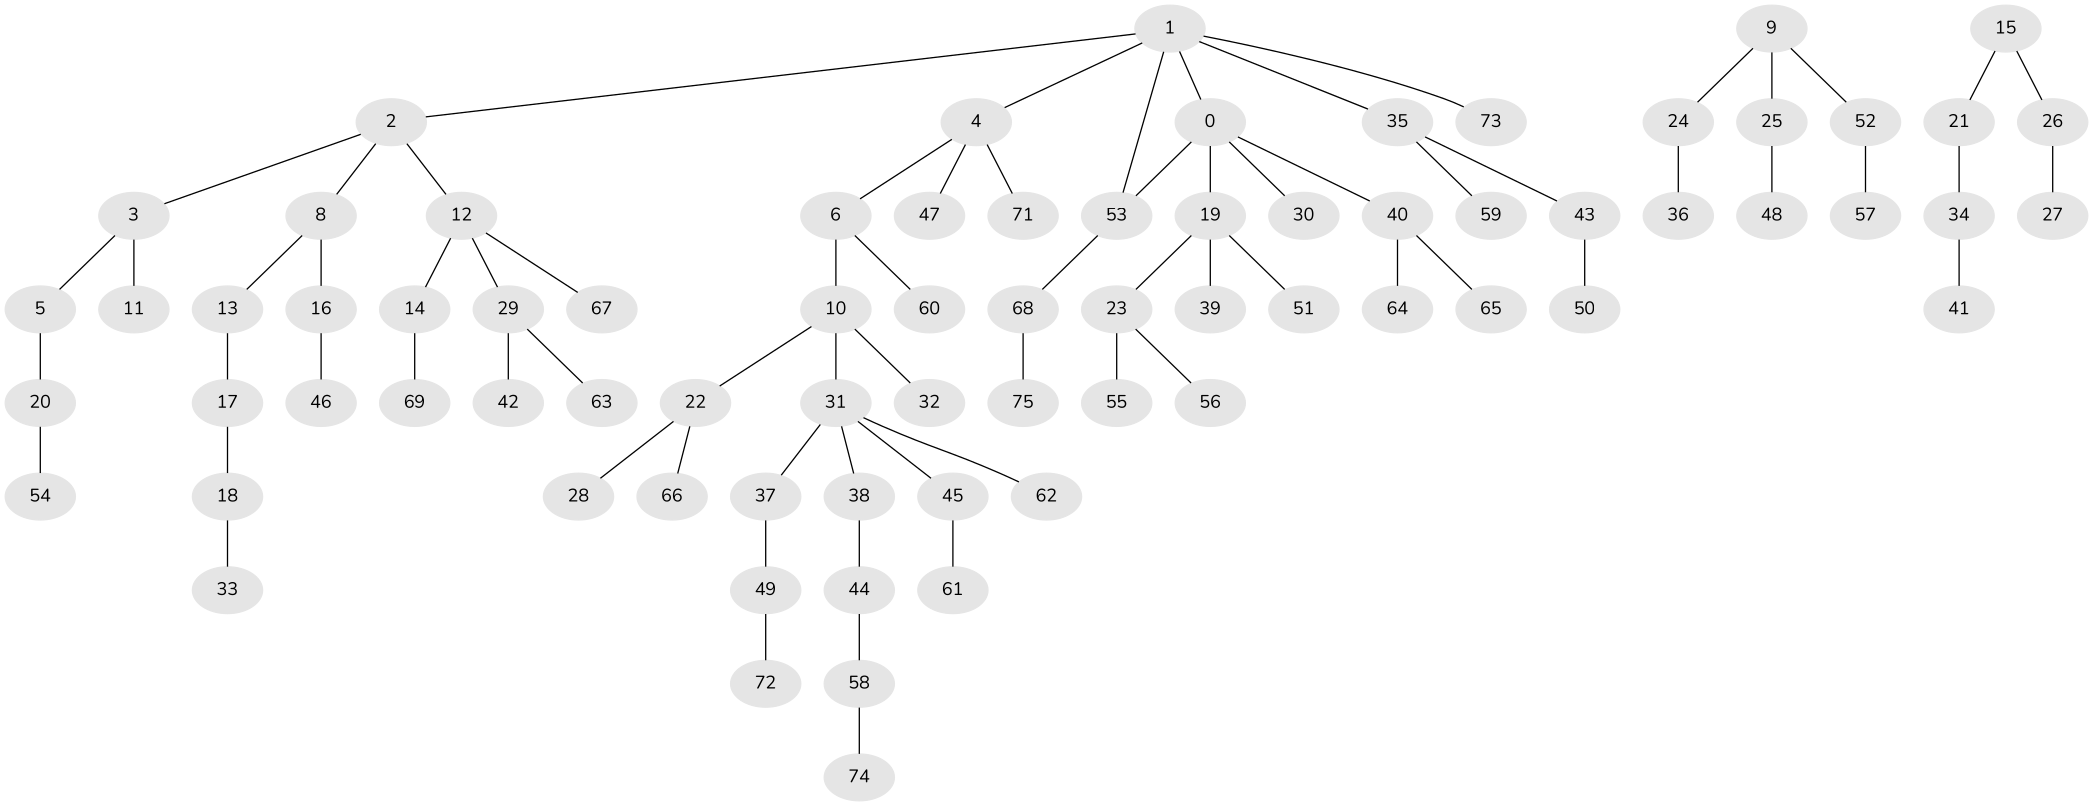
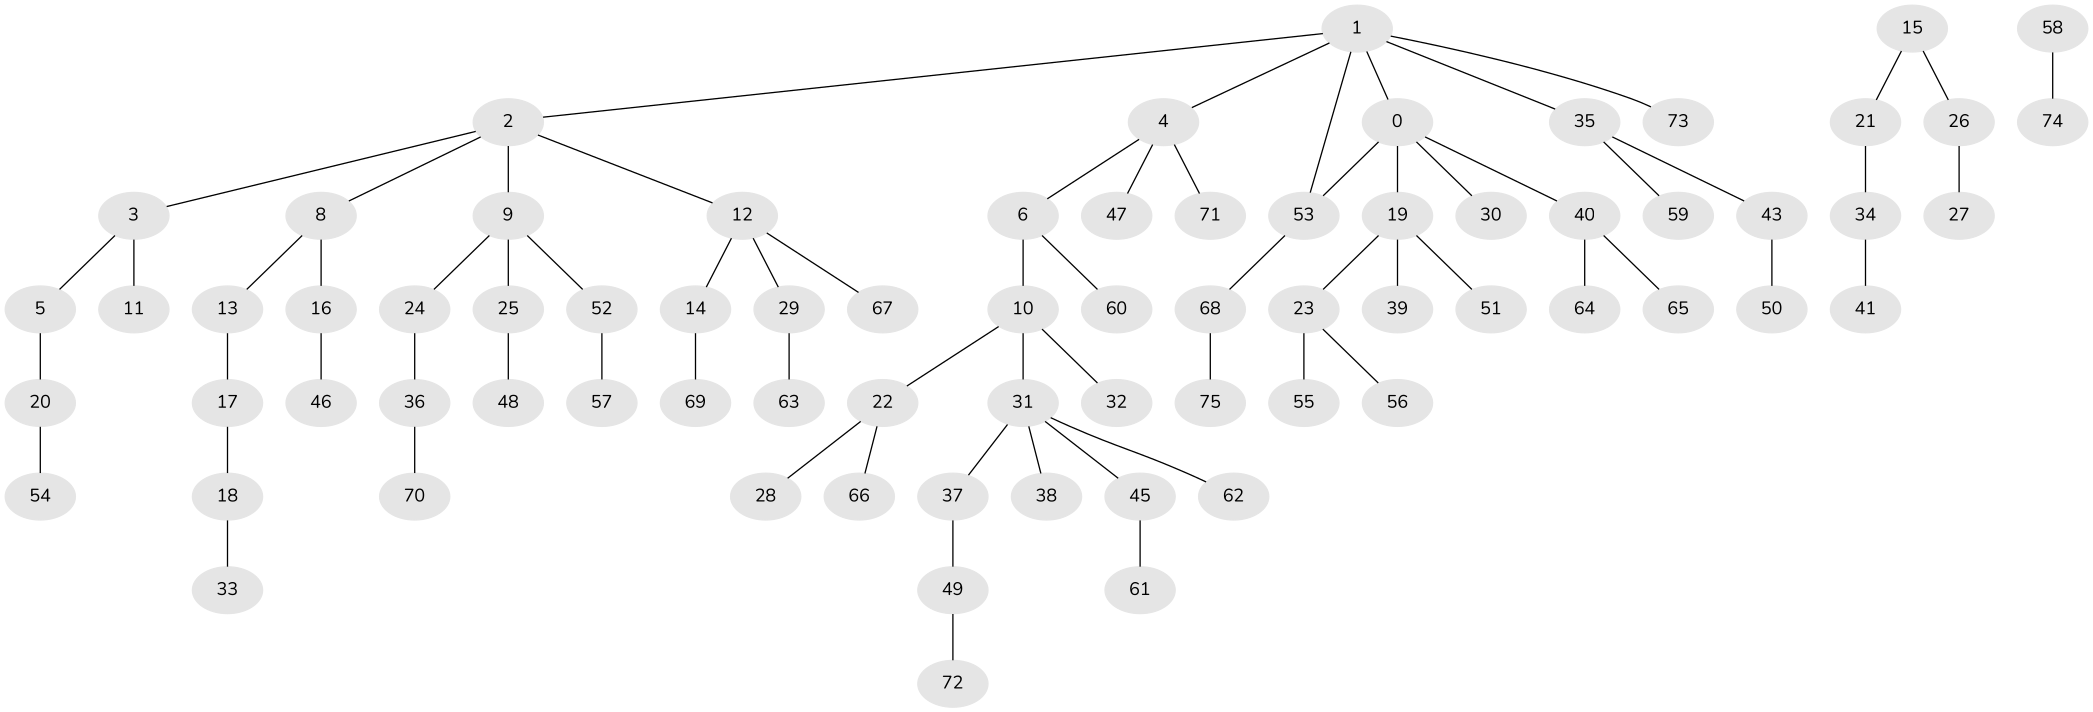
none -> (508, 169)
(508, 403) -> none
none -> (415, 497)
(859, 590) -> none
